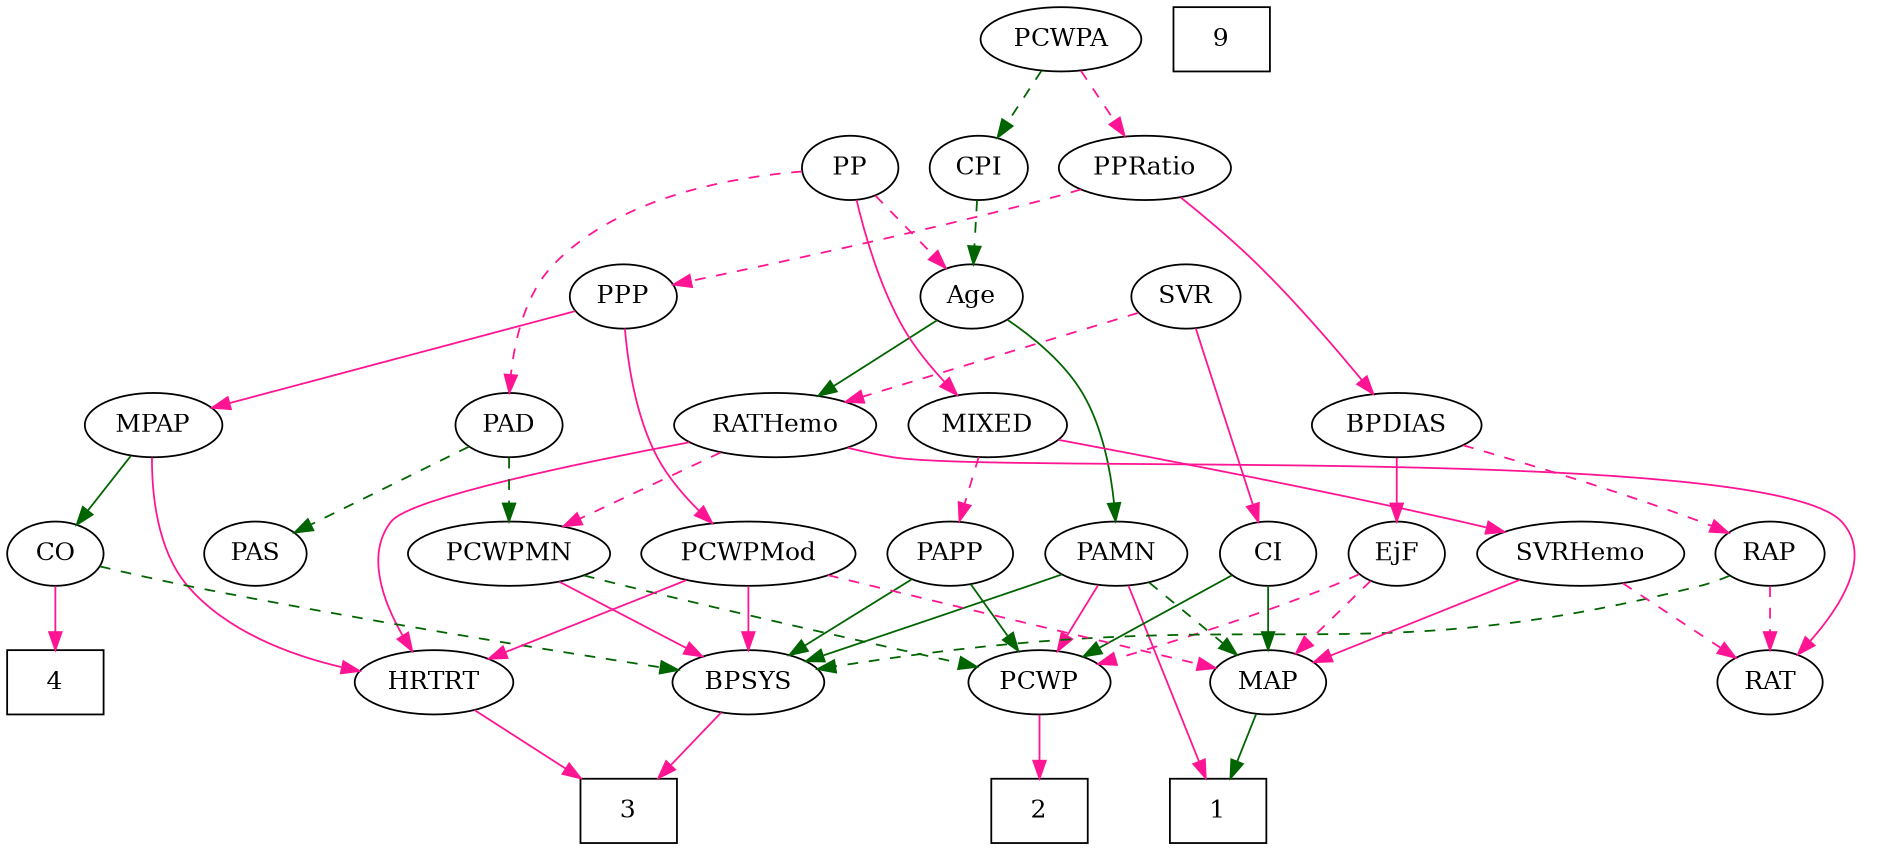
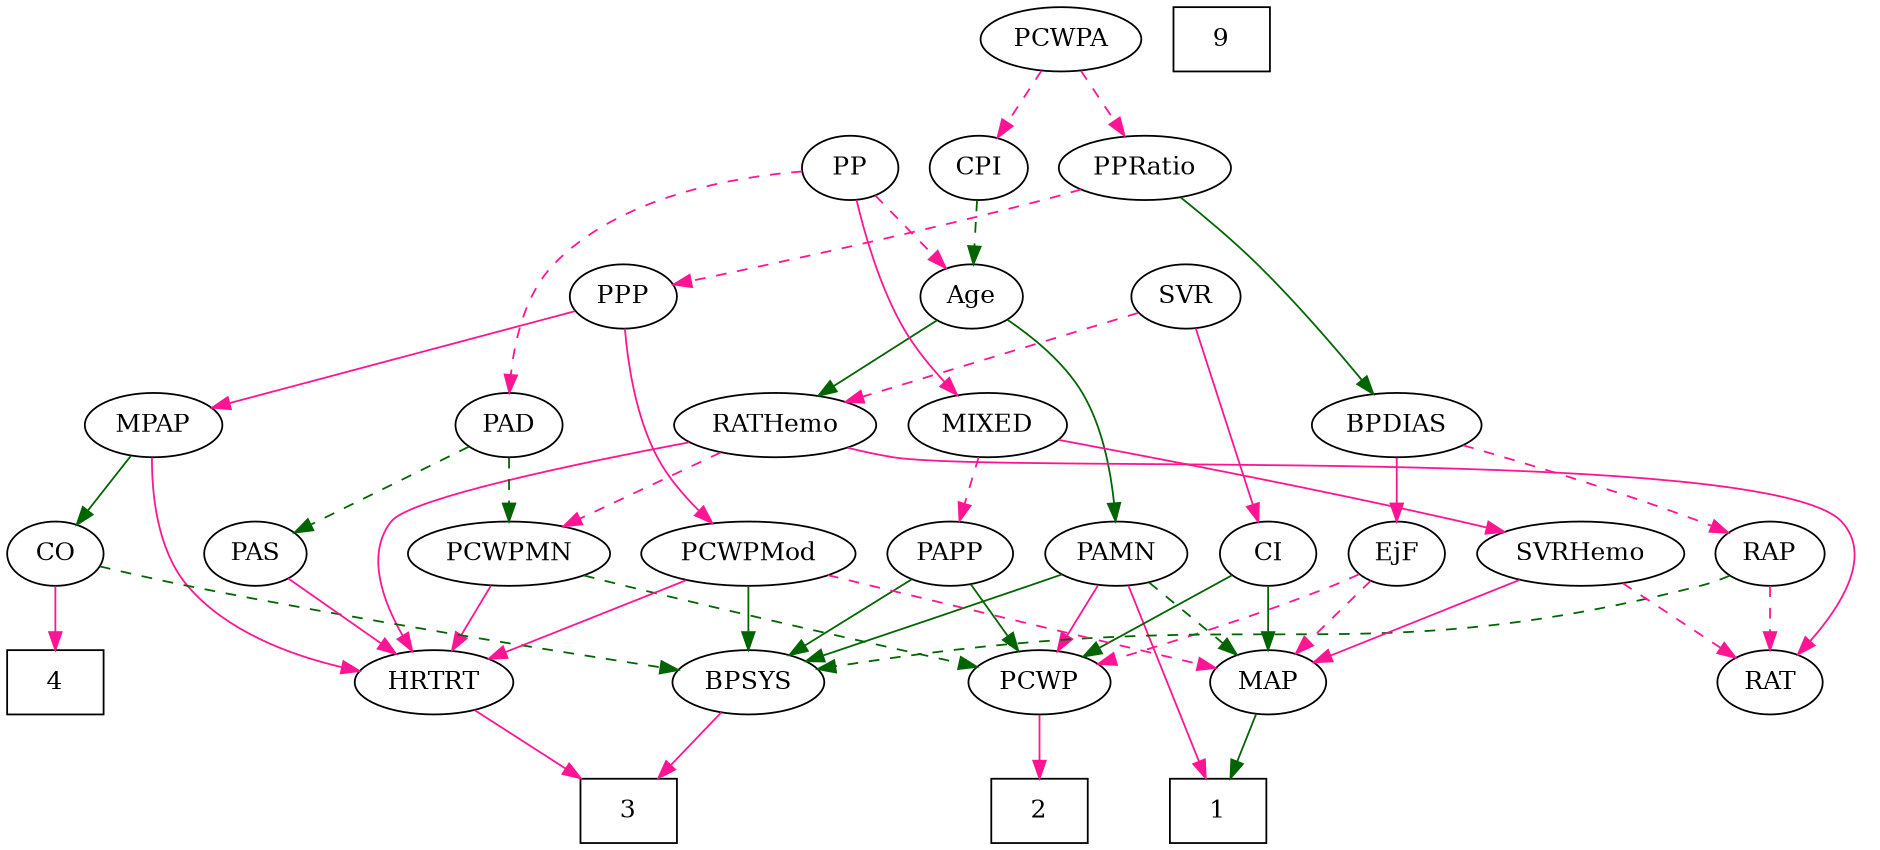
(1024, 97) -> (1024, 97)
(1276, 283) -> (1276, 283)
none -> (318, 599)
(748, 604) -> (748, 604)
(626, 616) -> (476, 610)
